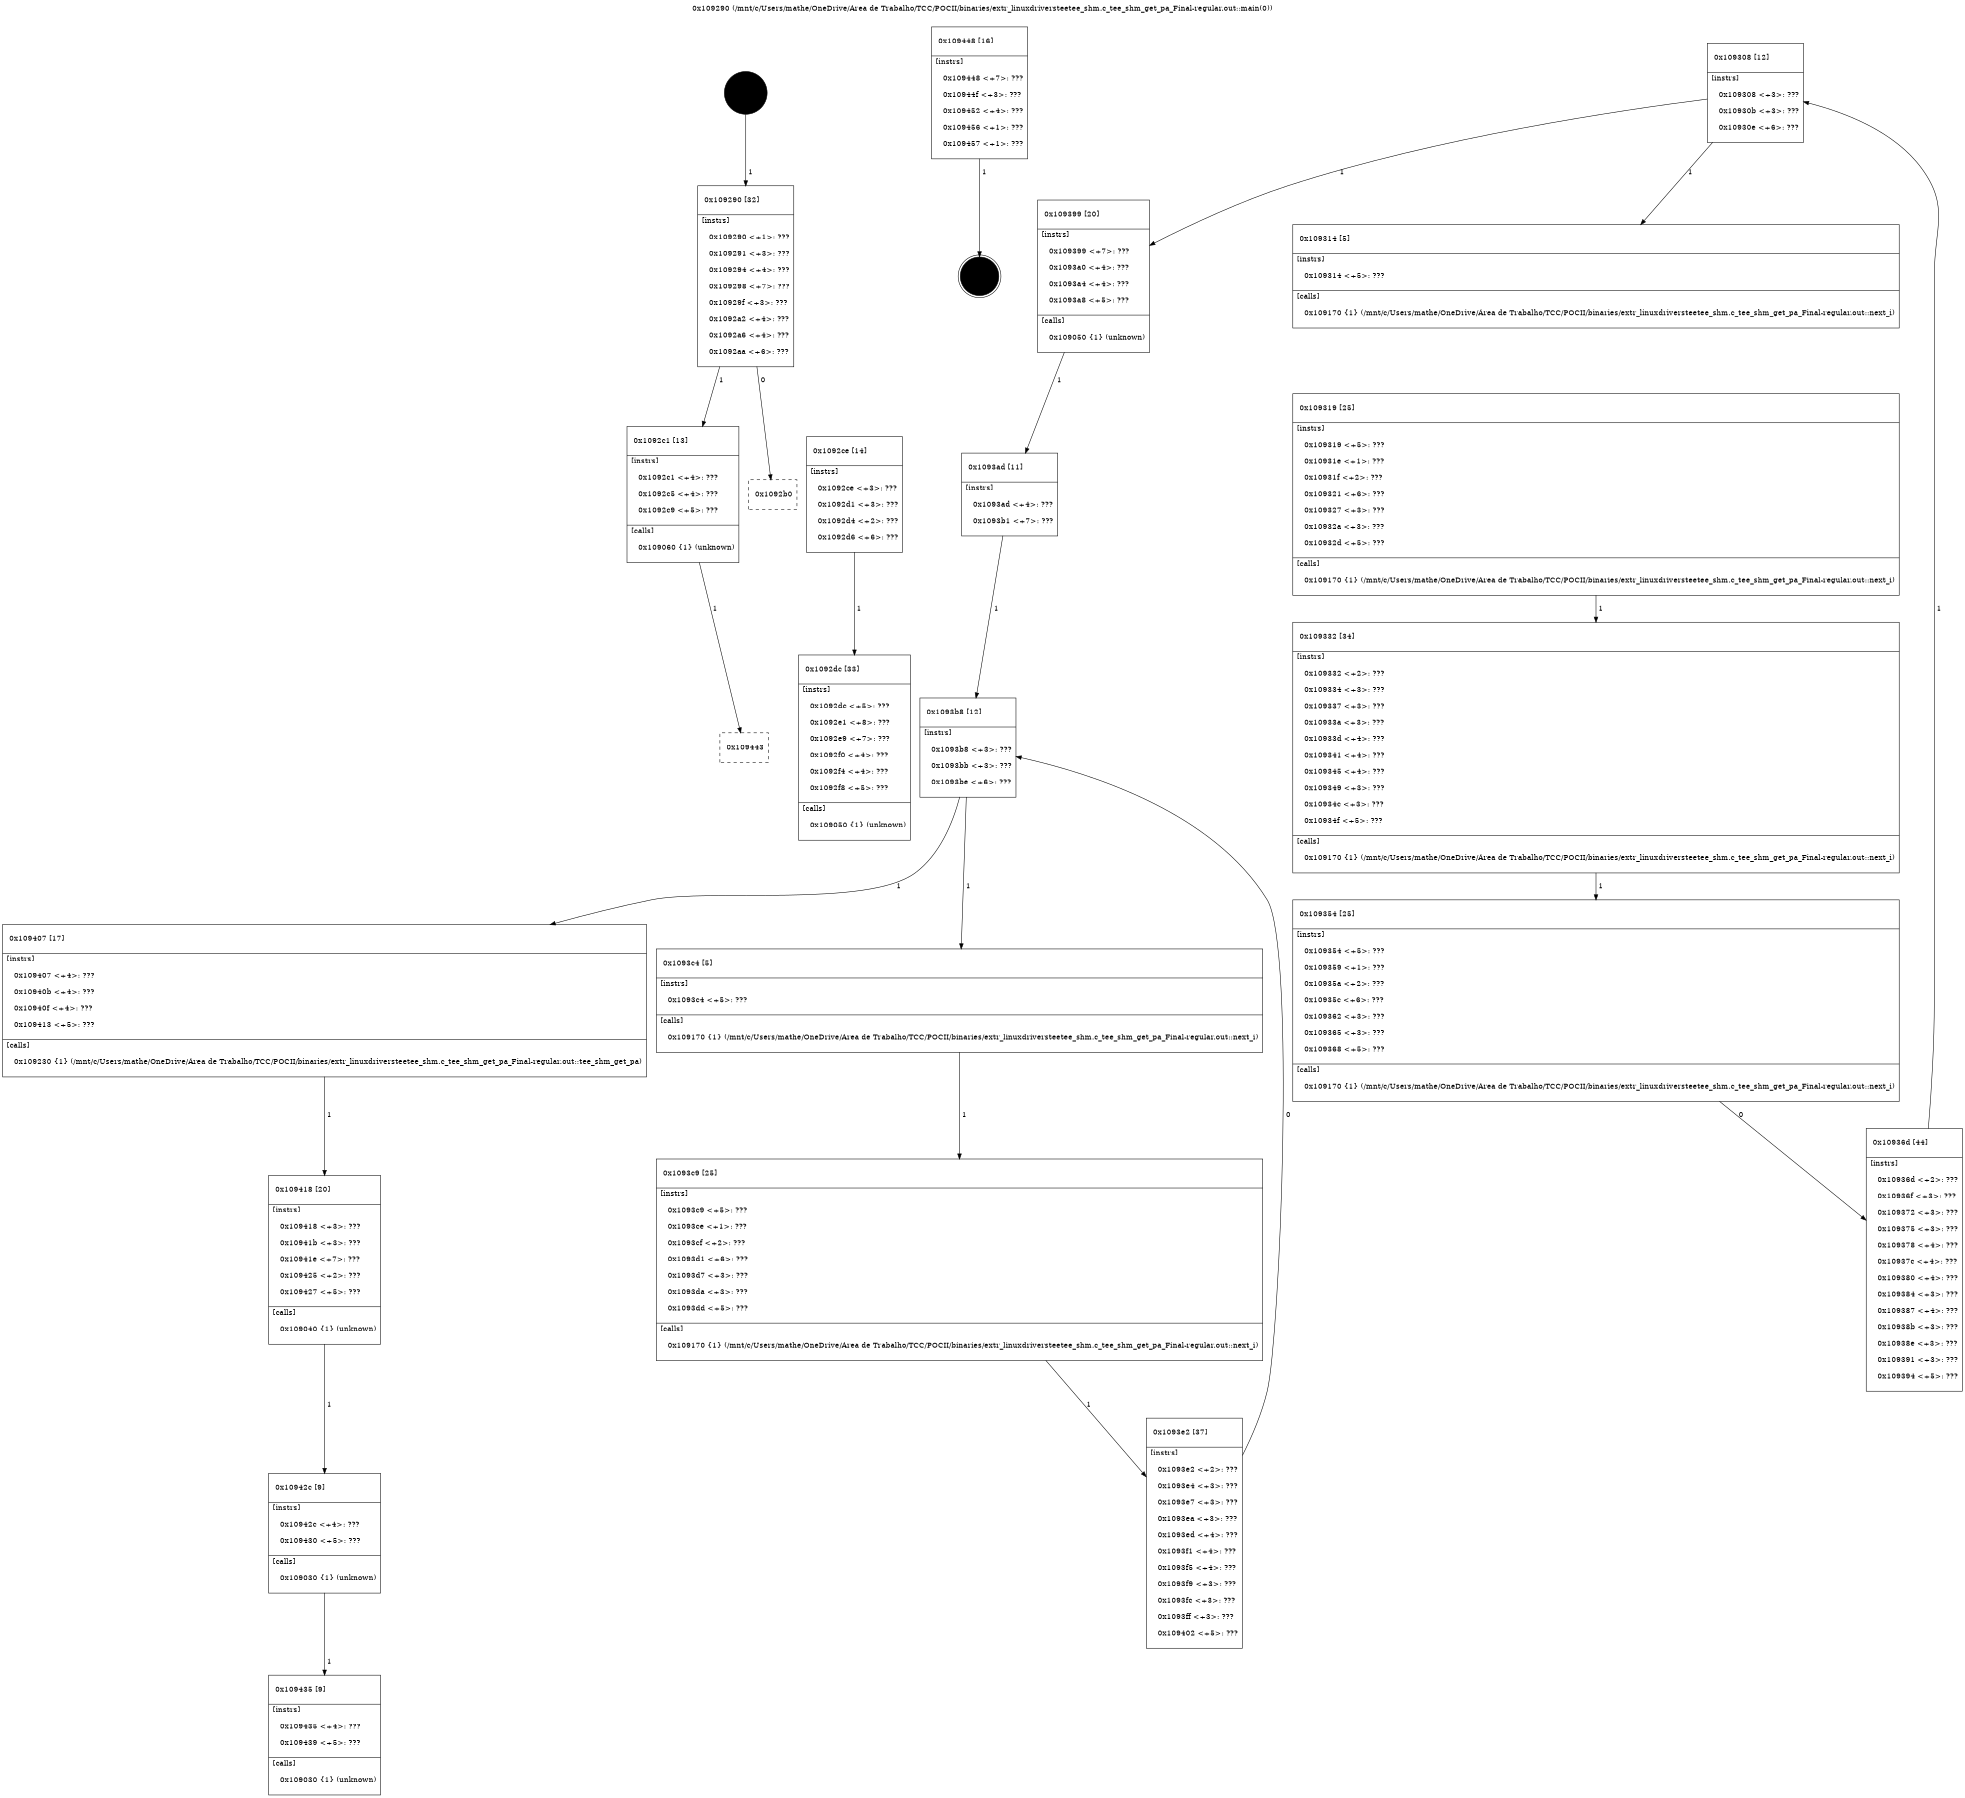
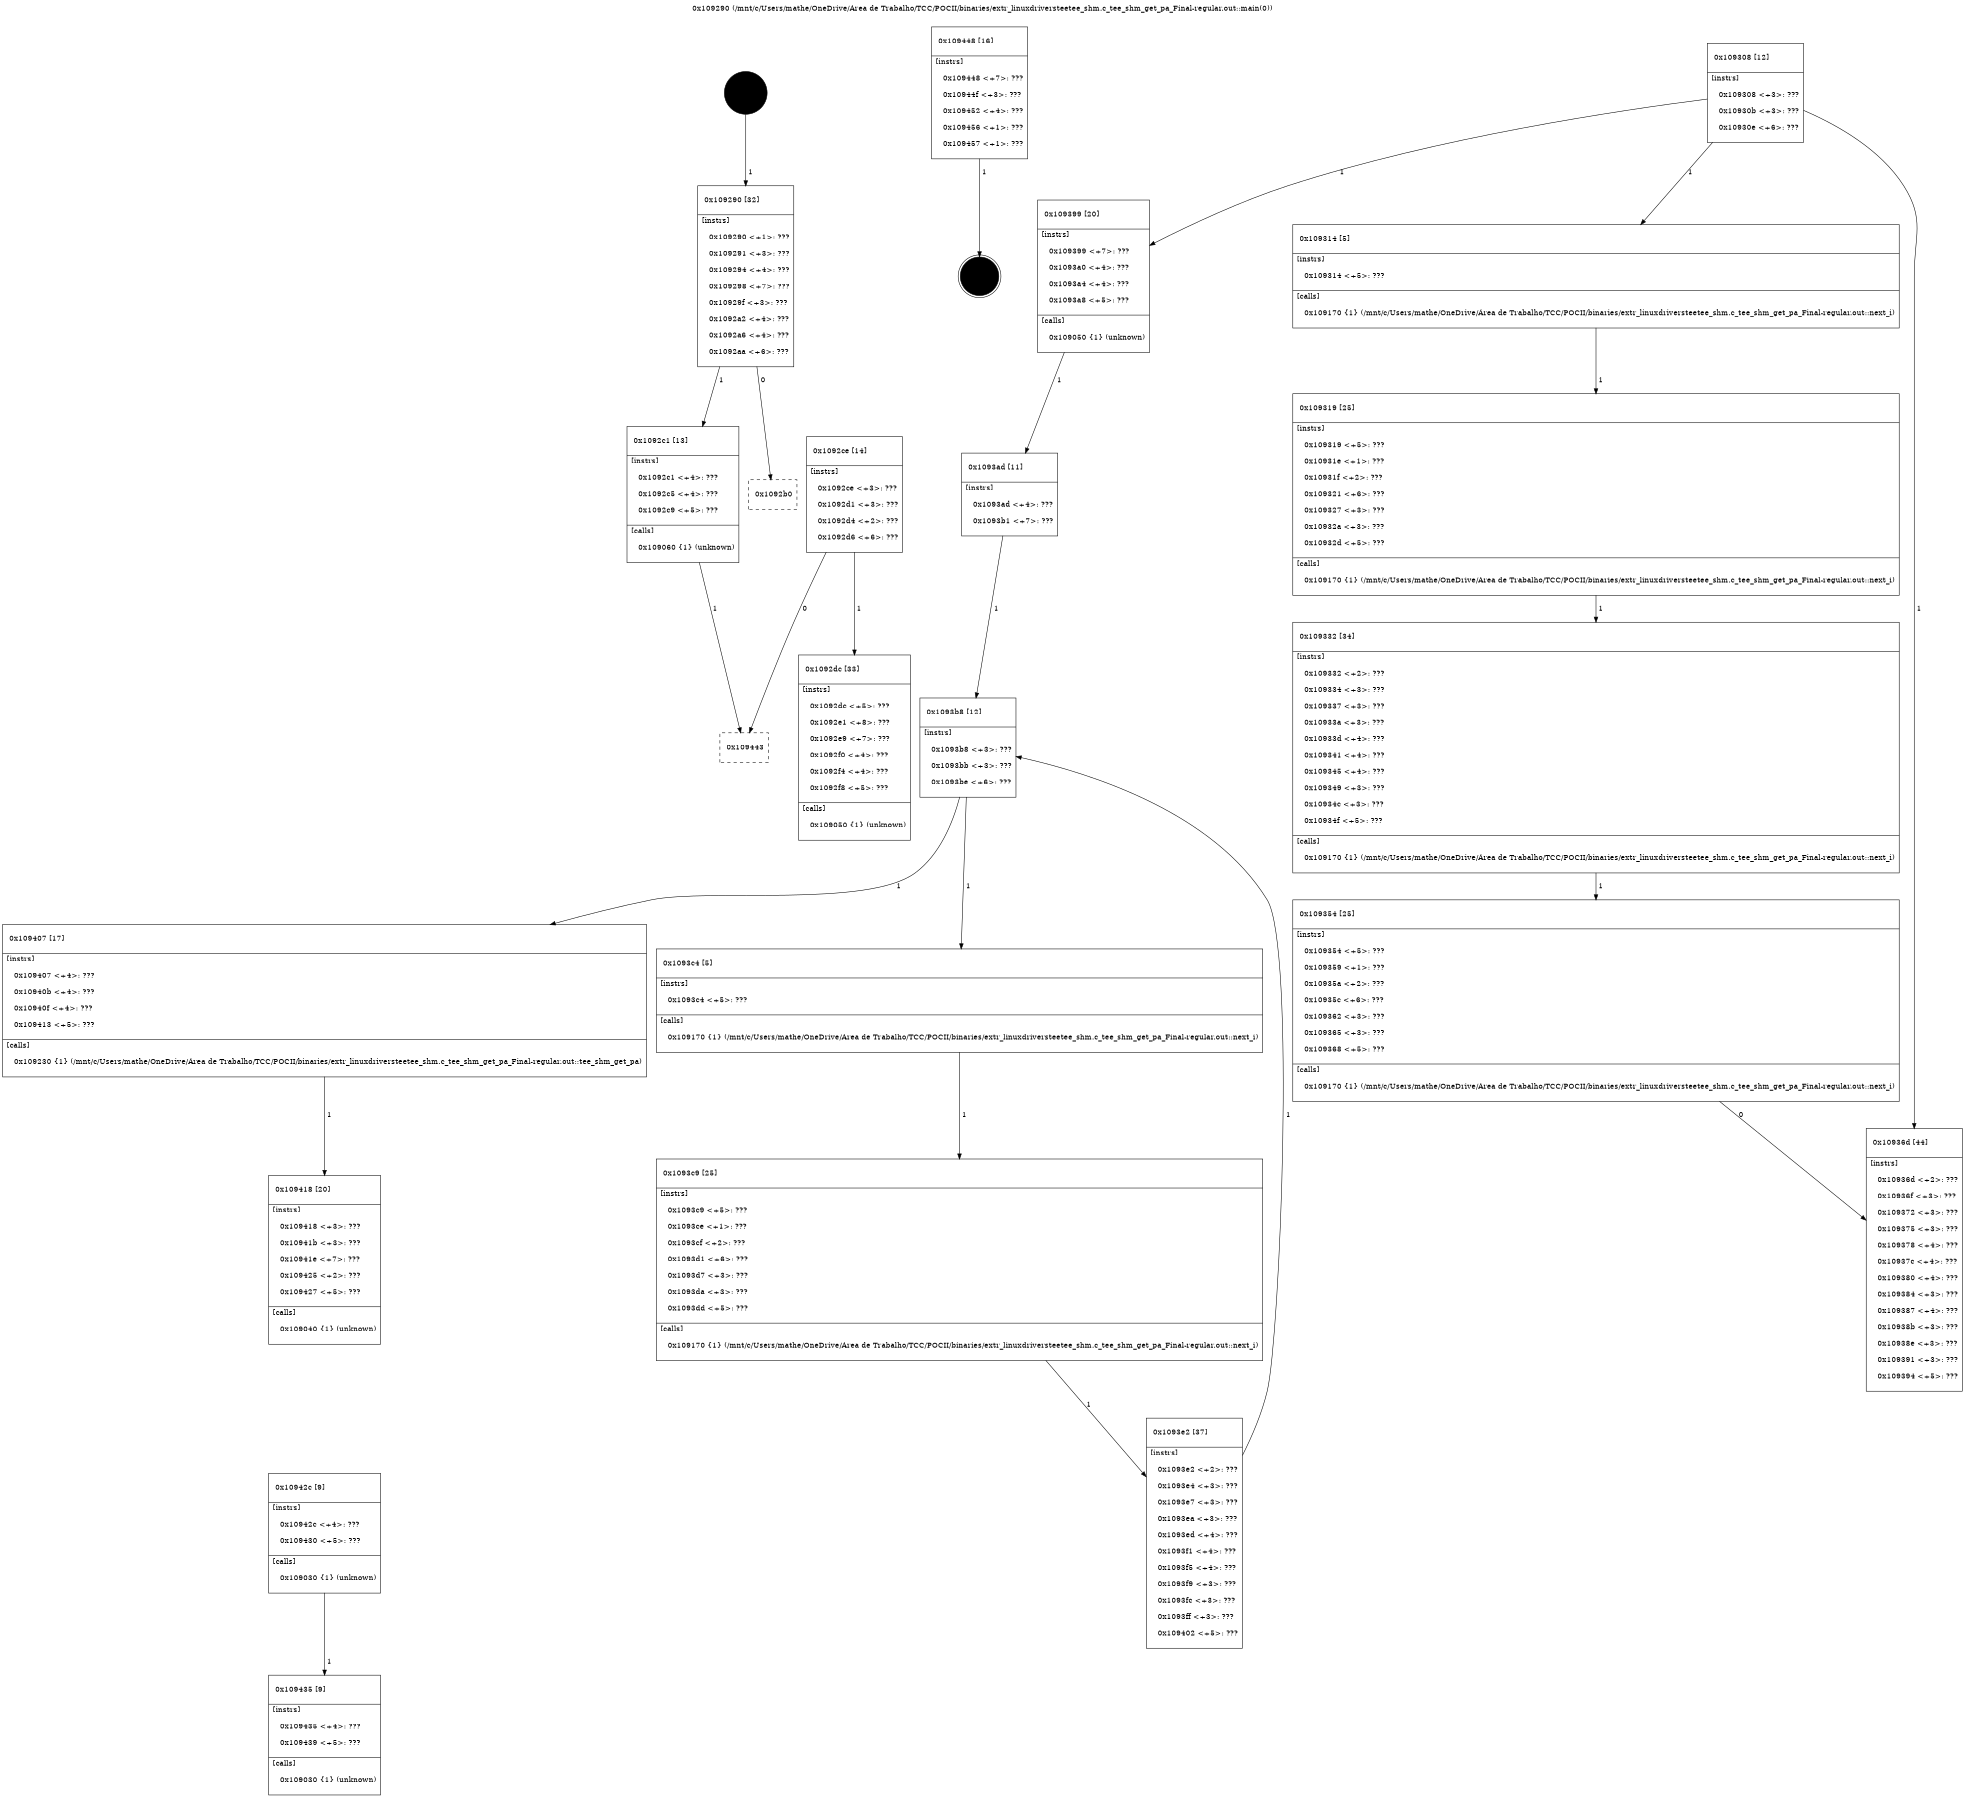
none -> (1596, 358)
(1934, 580) -> (1914, 590)
none -> (787, 639)
(1287, 1115) -> (1287, 1115)
(325, 1406) -> none
